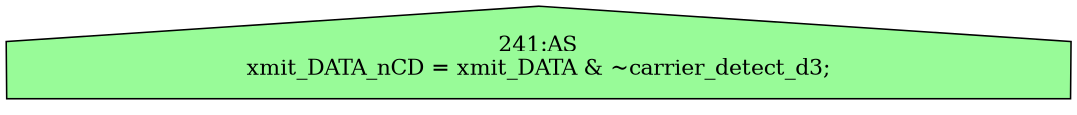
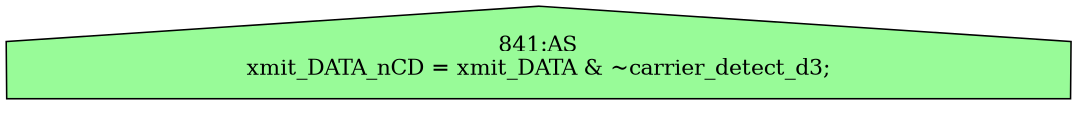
(539, 57) -> (539, 57)
